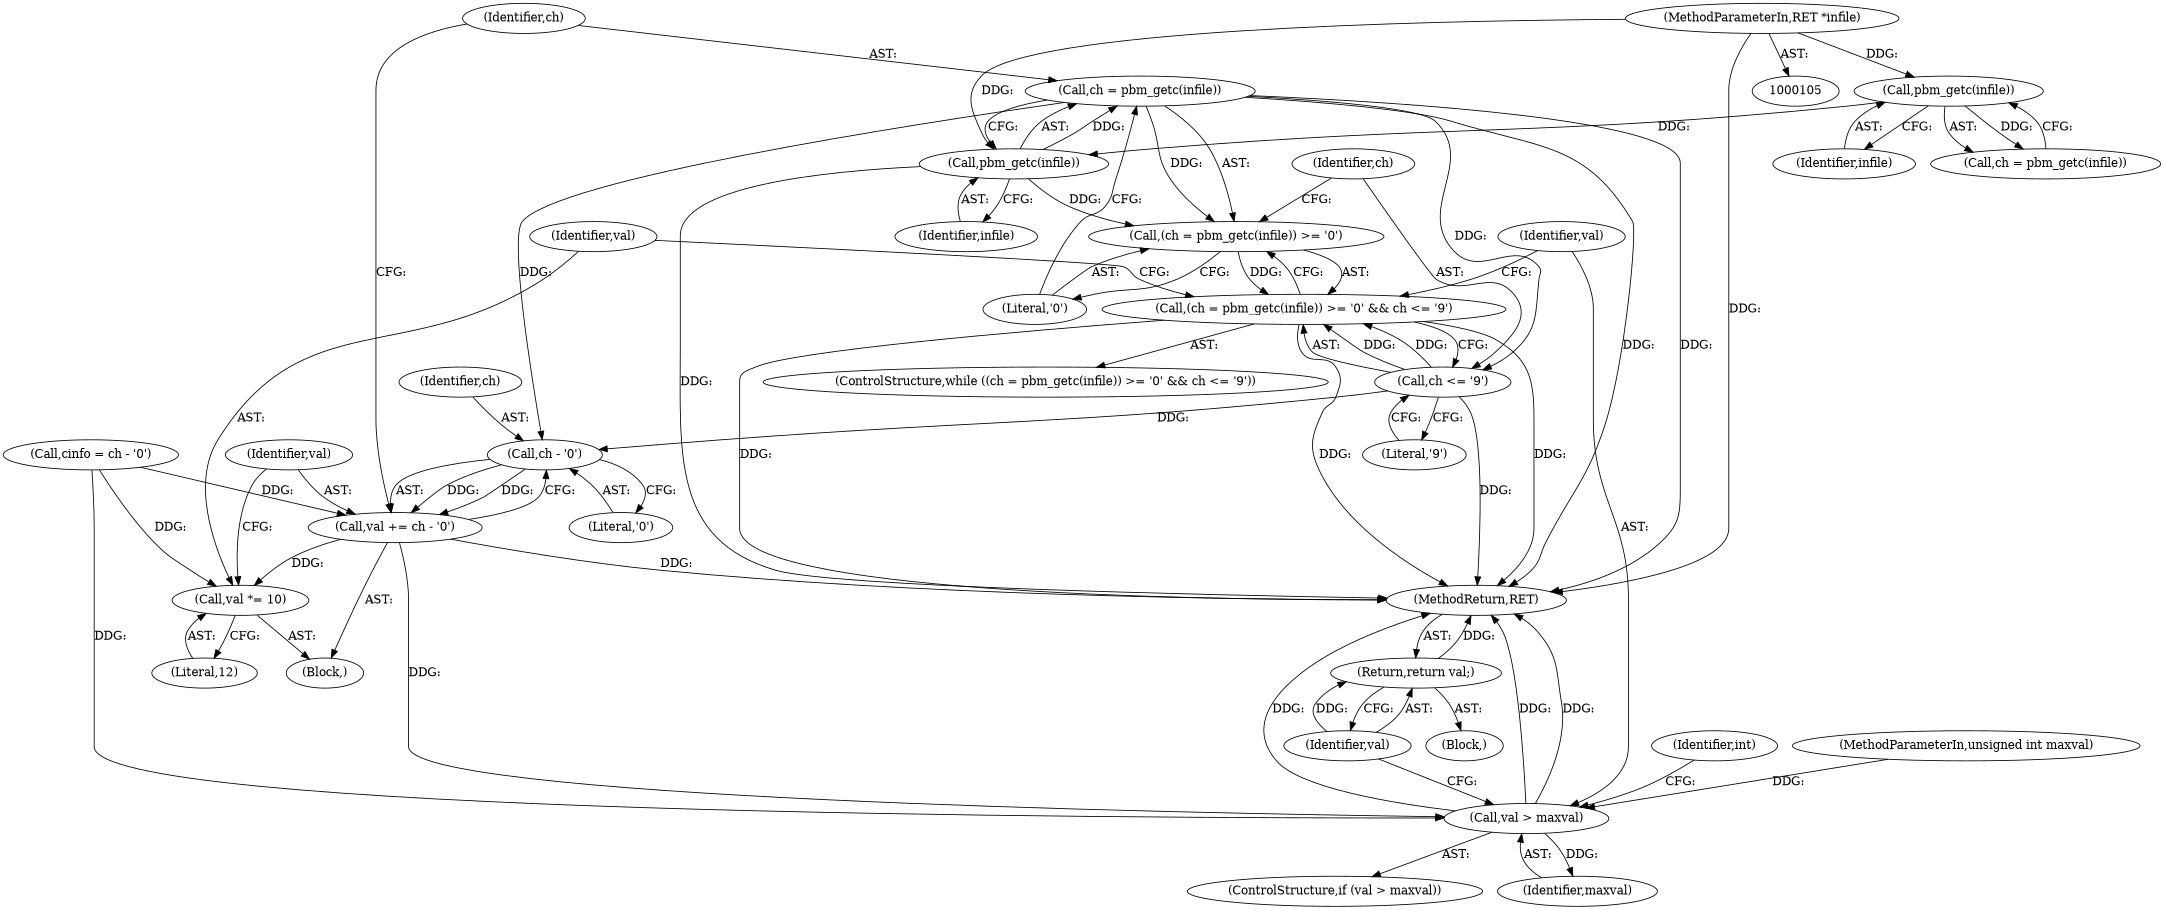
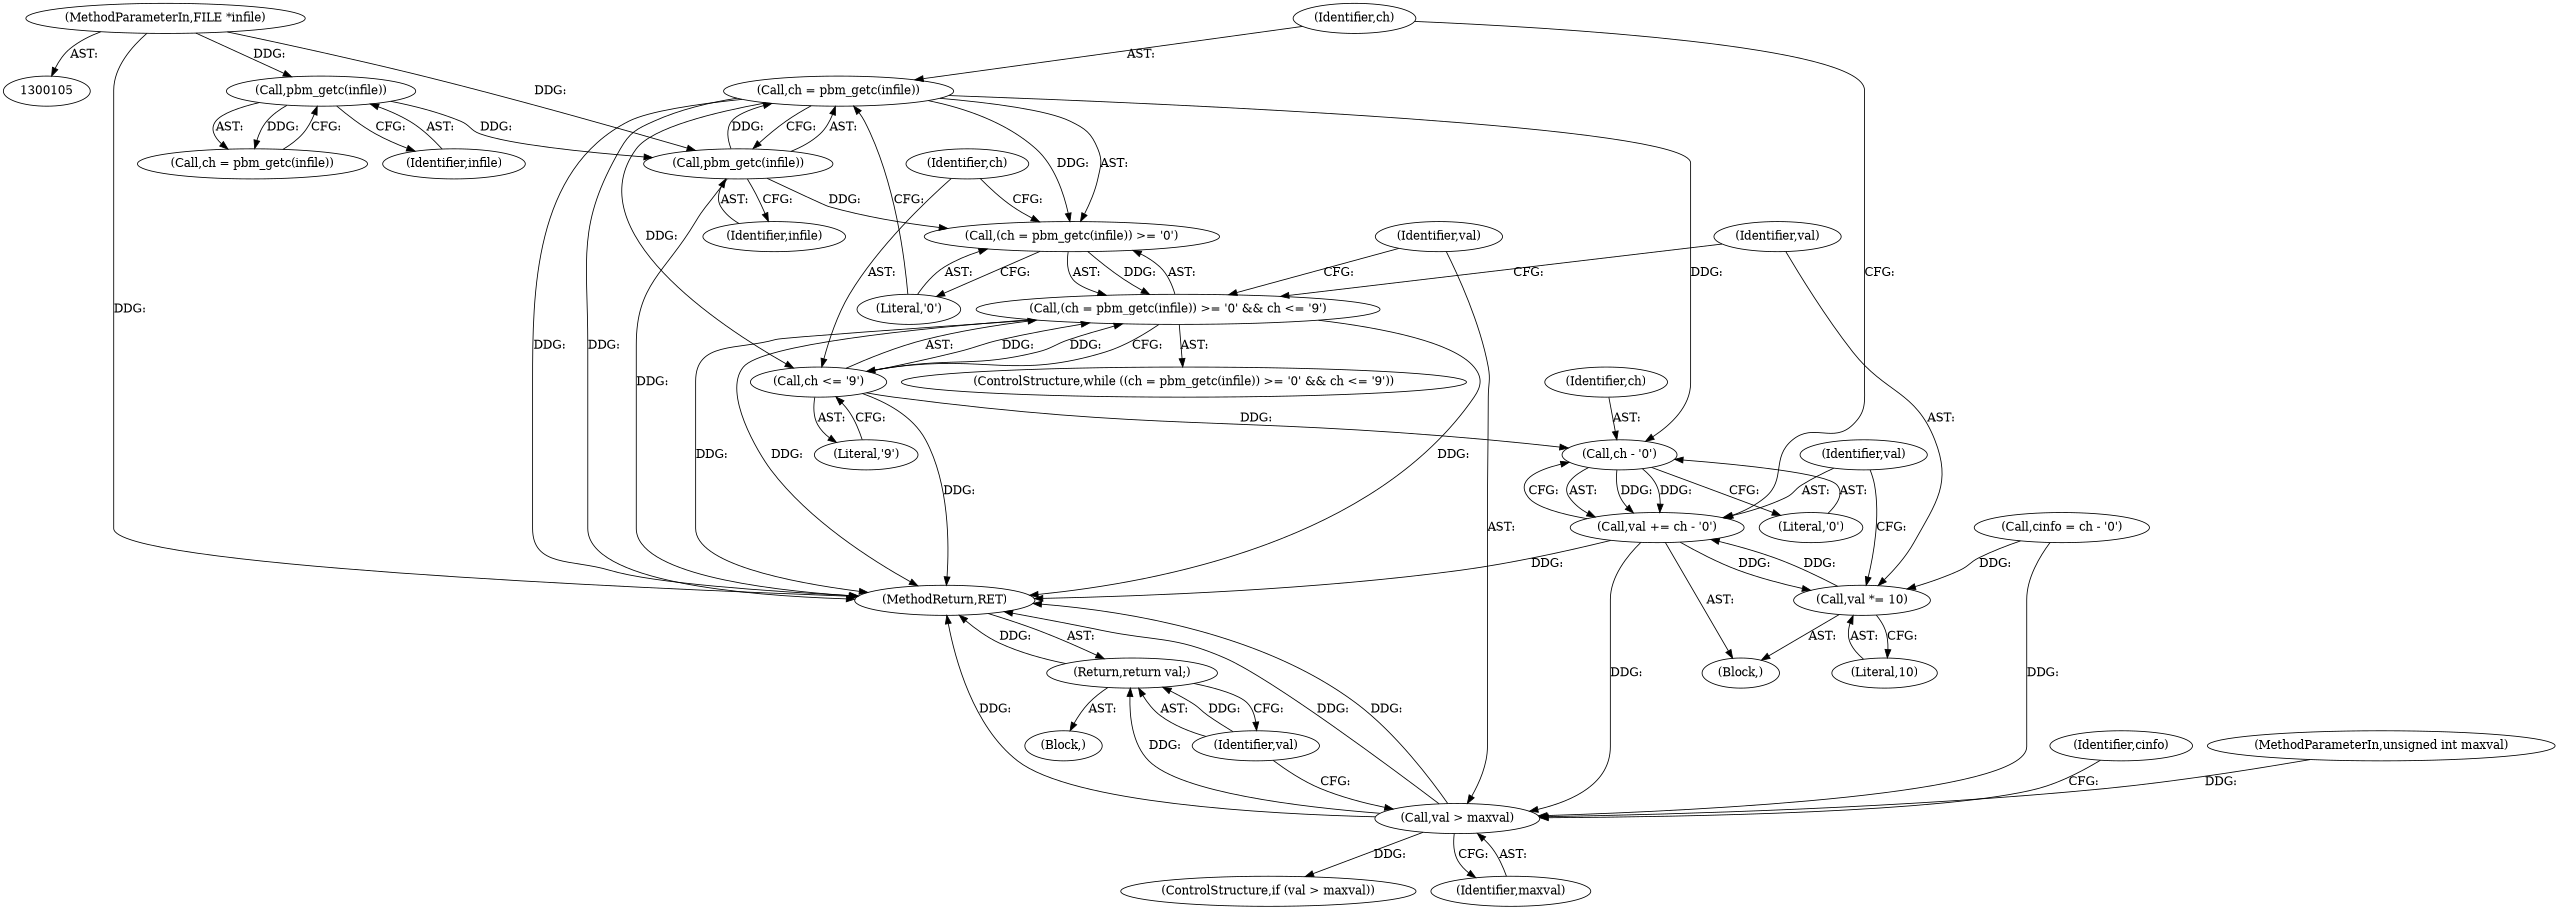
(1762, 18) -> (166, 18)
(1796, 91) -> (47, 91)
(1310, 273) -> (1184, 273)
(1450, 418) -> (834, 418)
(239, 490) -> (1780, 560)
(205, 673) -> (1885, 673)
(1715, 746) -> (2121, 746)
none -> (1227, 792)
(1458, 855) -> (1392, 855)
(1584, 855) -> (1475, 855)
